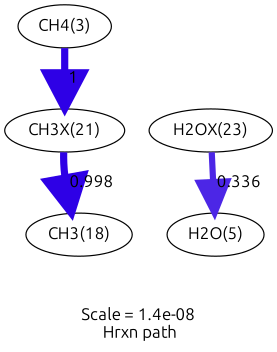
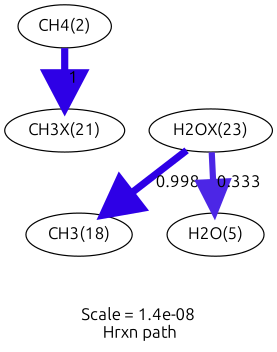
(65, 26) -> (65, 26)
(64, 165) -> (159, 172)
(237, 183) -> (237, 183)
